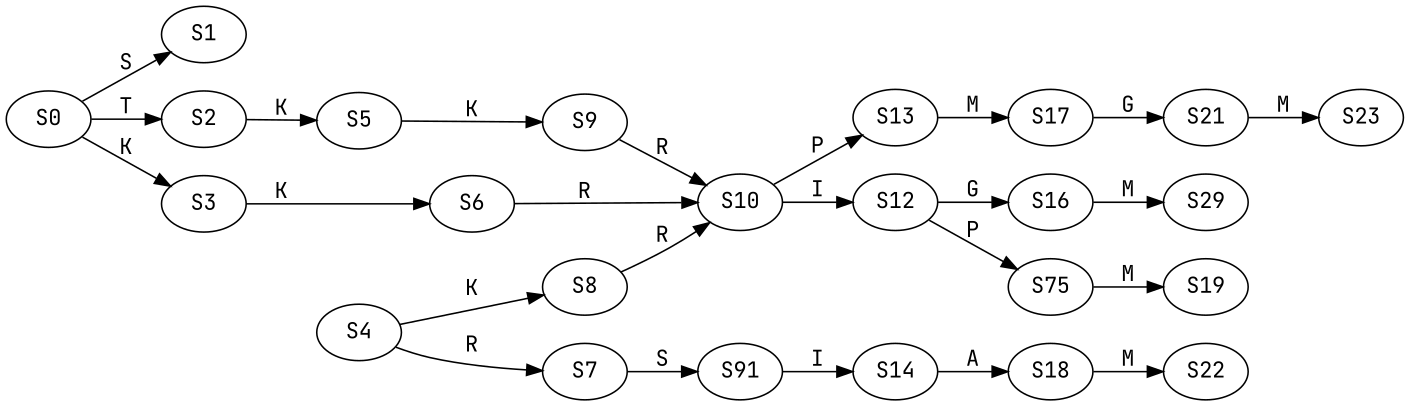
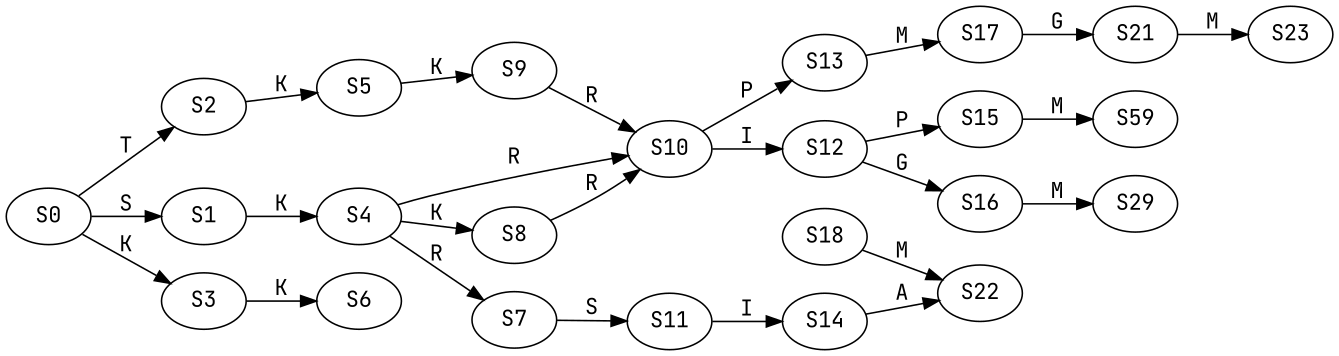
(598, 203) -> (505, 179)
none -> (274, 216)
(1051, 287) -> (980, 119)
(1206, 287) -> (1135, 119)
(740, 372) -> (670, 321)
(965, 372) -> (895, 309)
